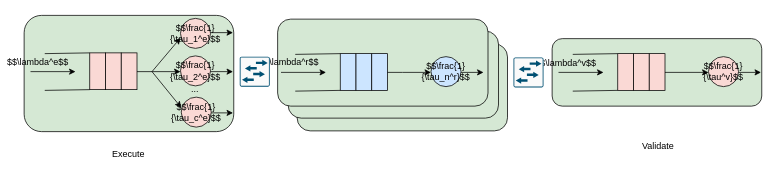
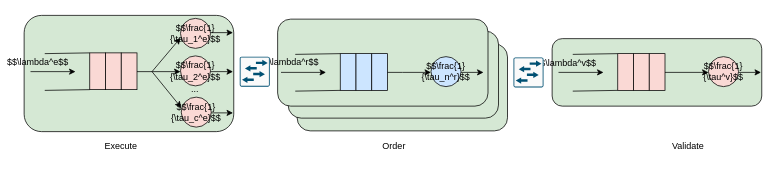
(658, 146) -> (688, 146)
none -> (394, 147)
(129, 154) -> (121, 147)
